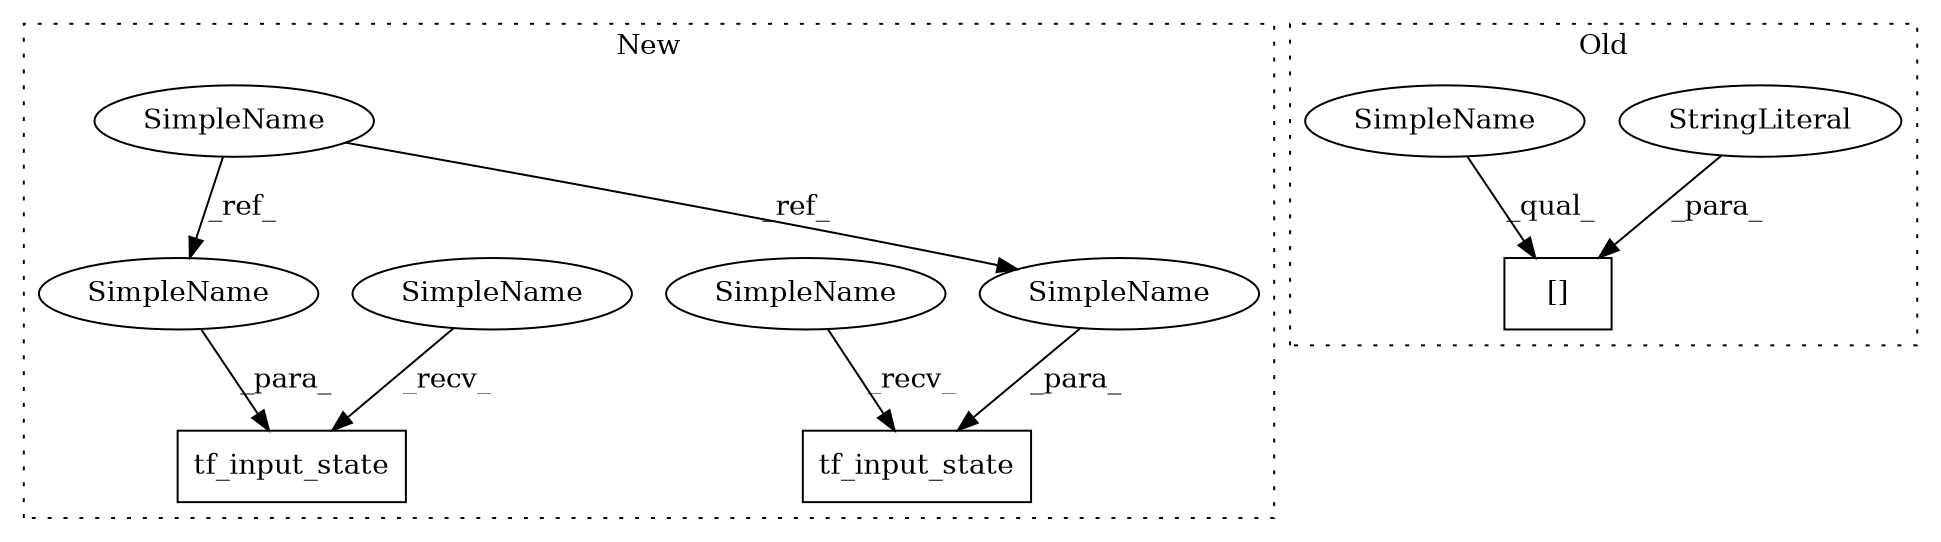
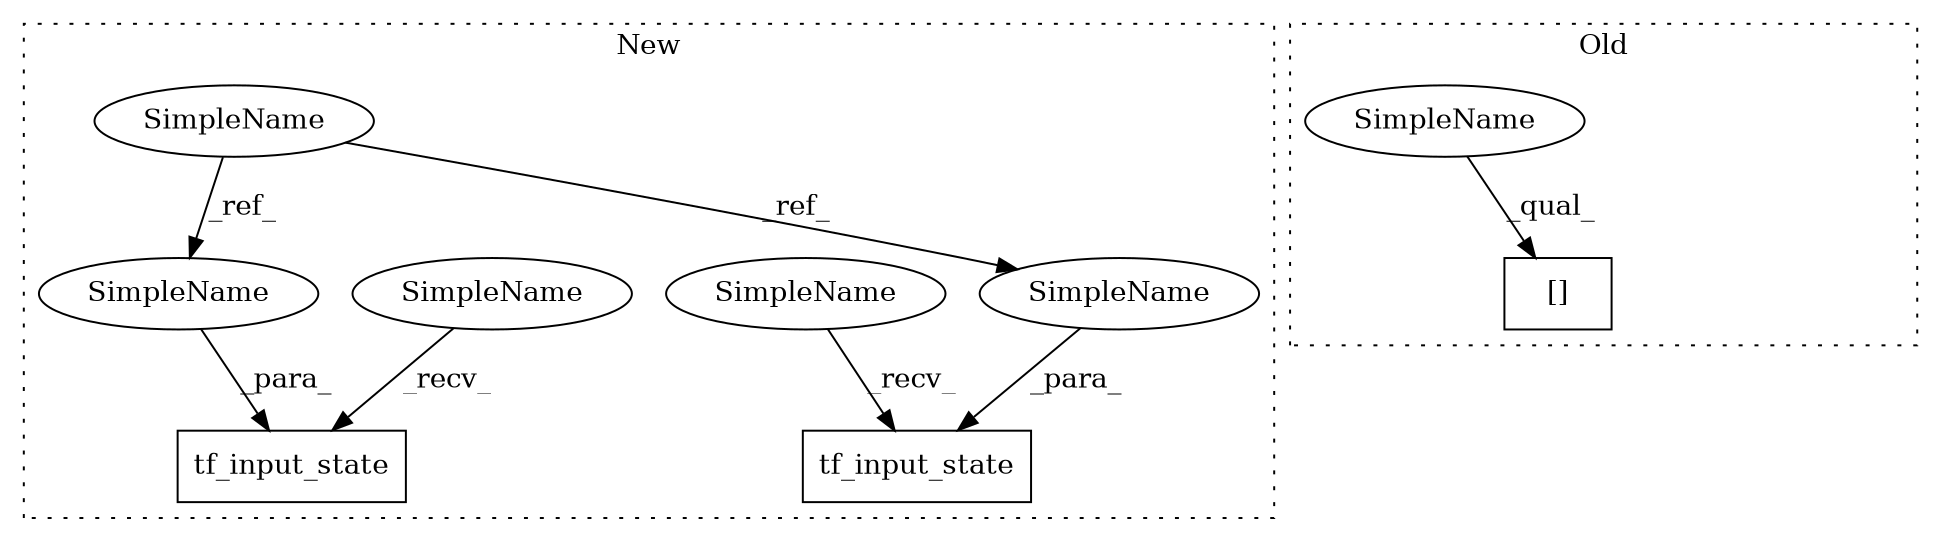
(1760, 121) -> none
